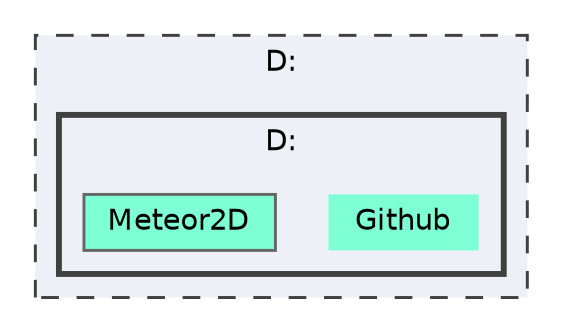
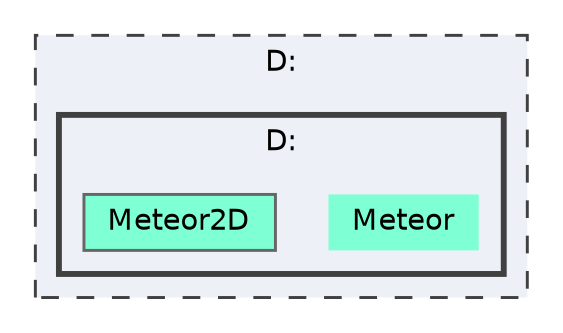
(404, 222) -> (404, 222)
